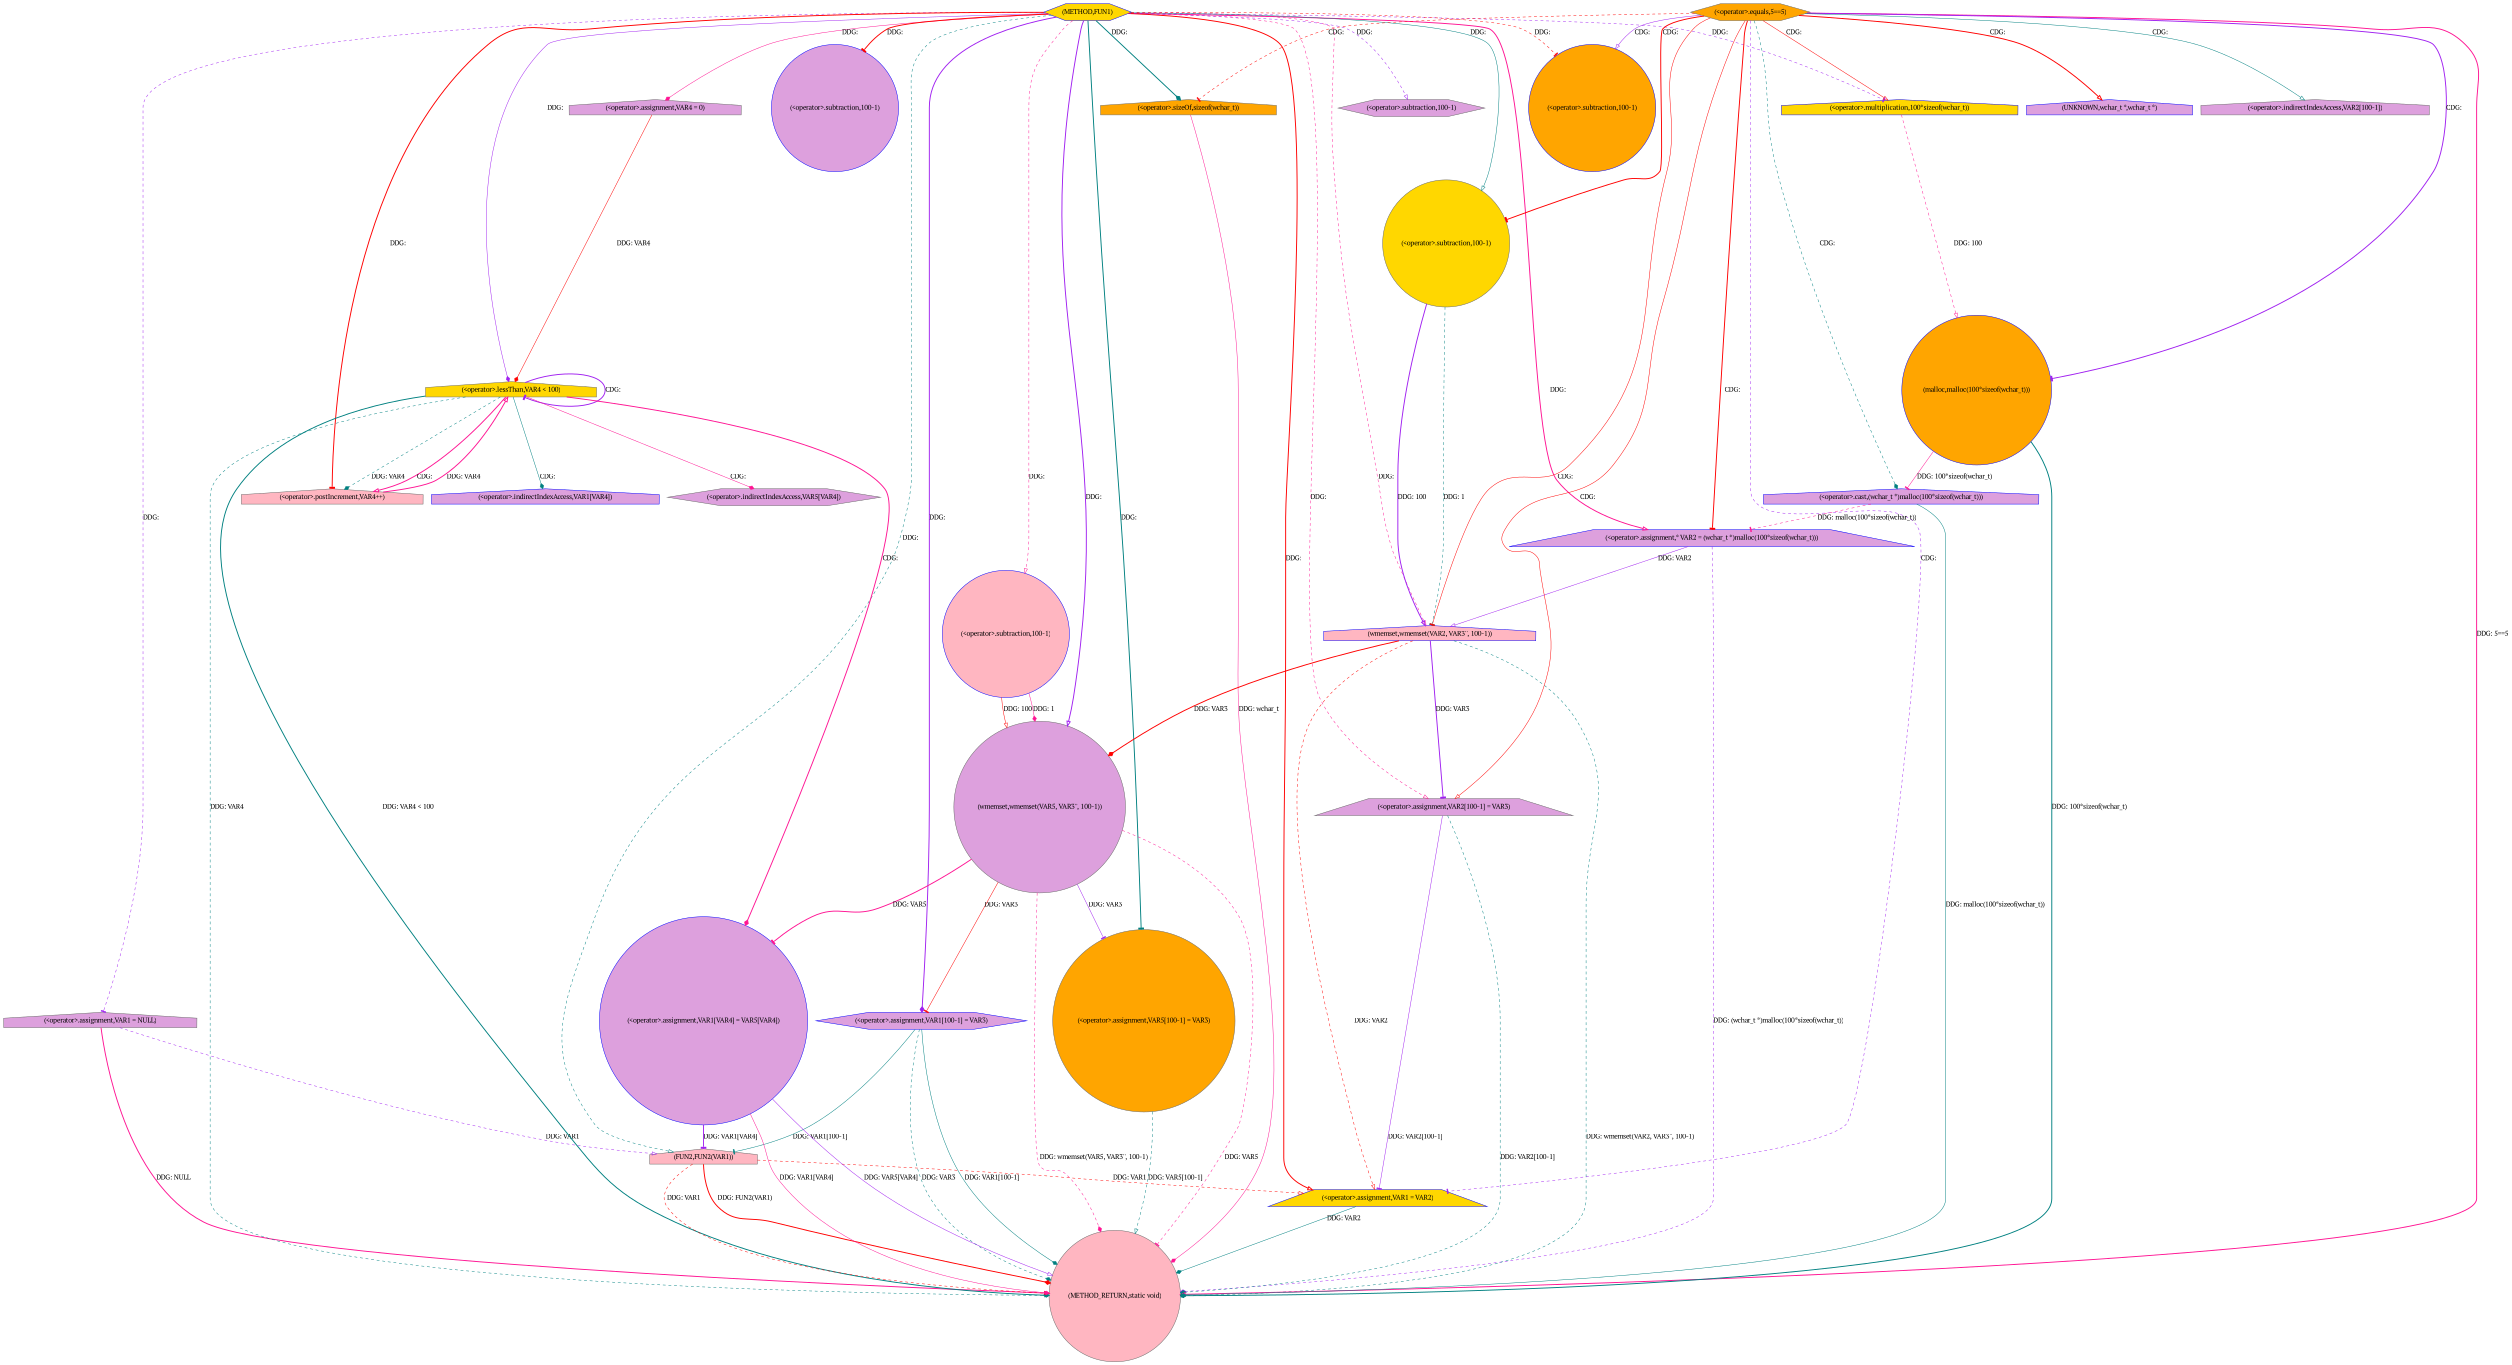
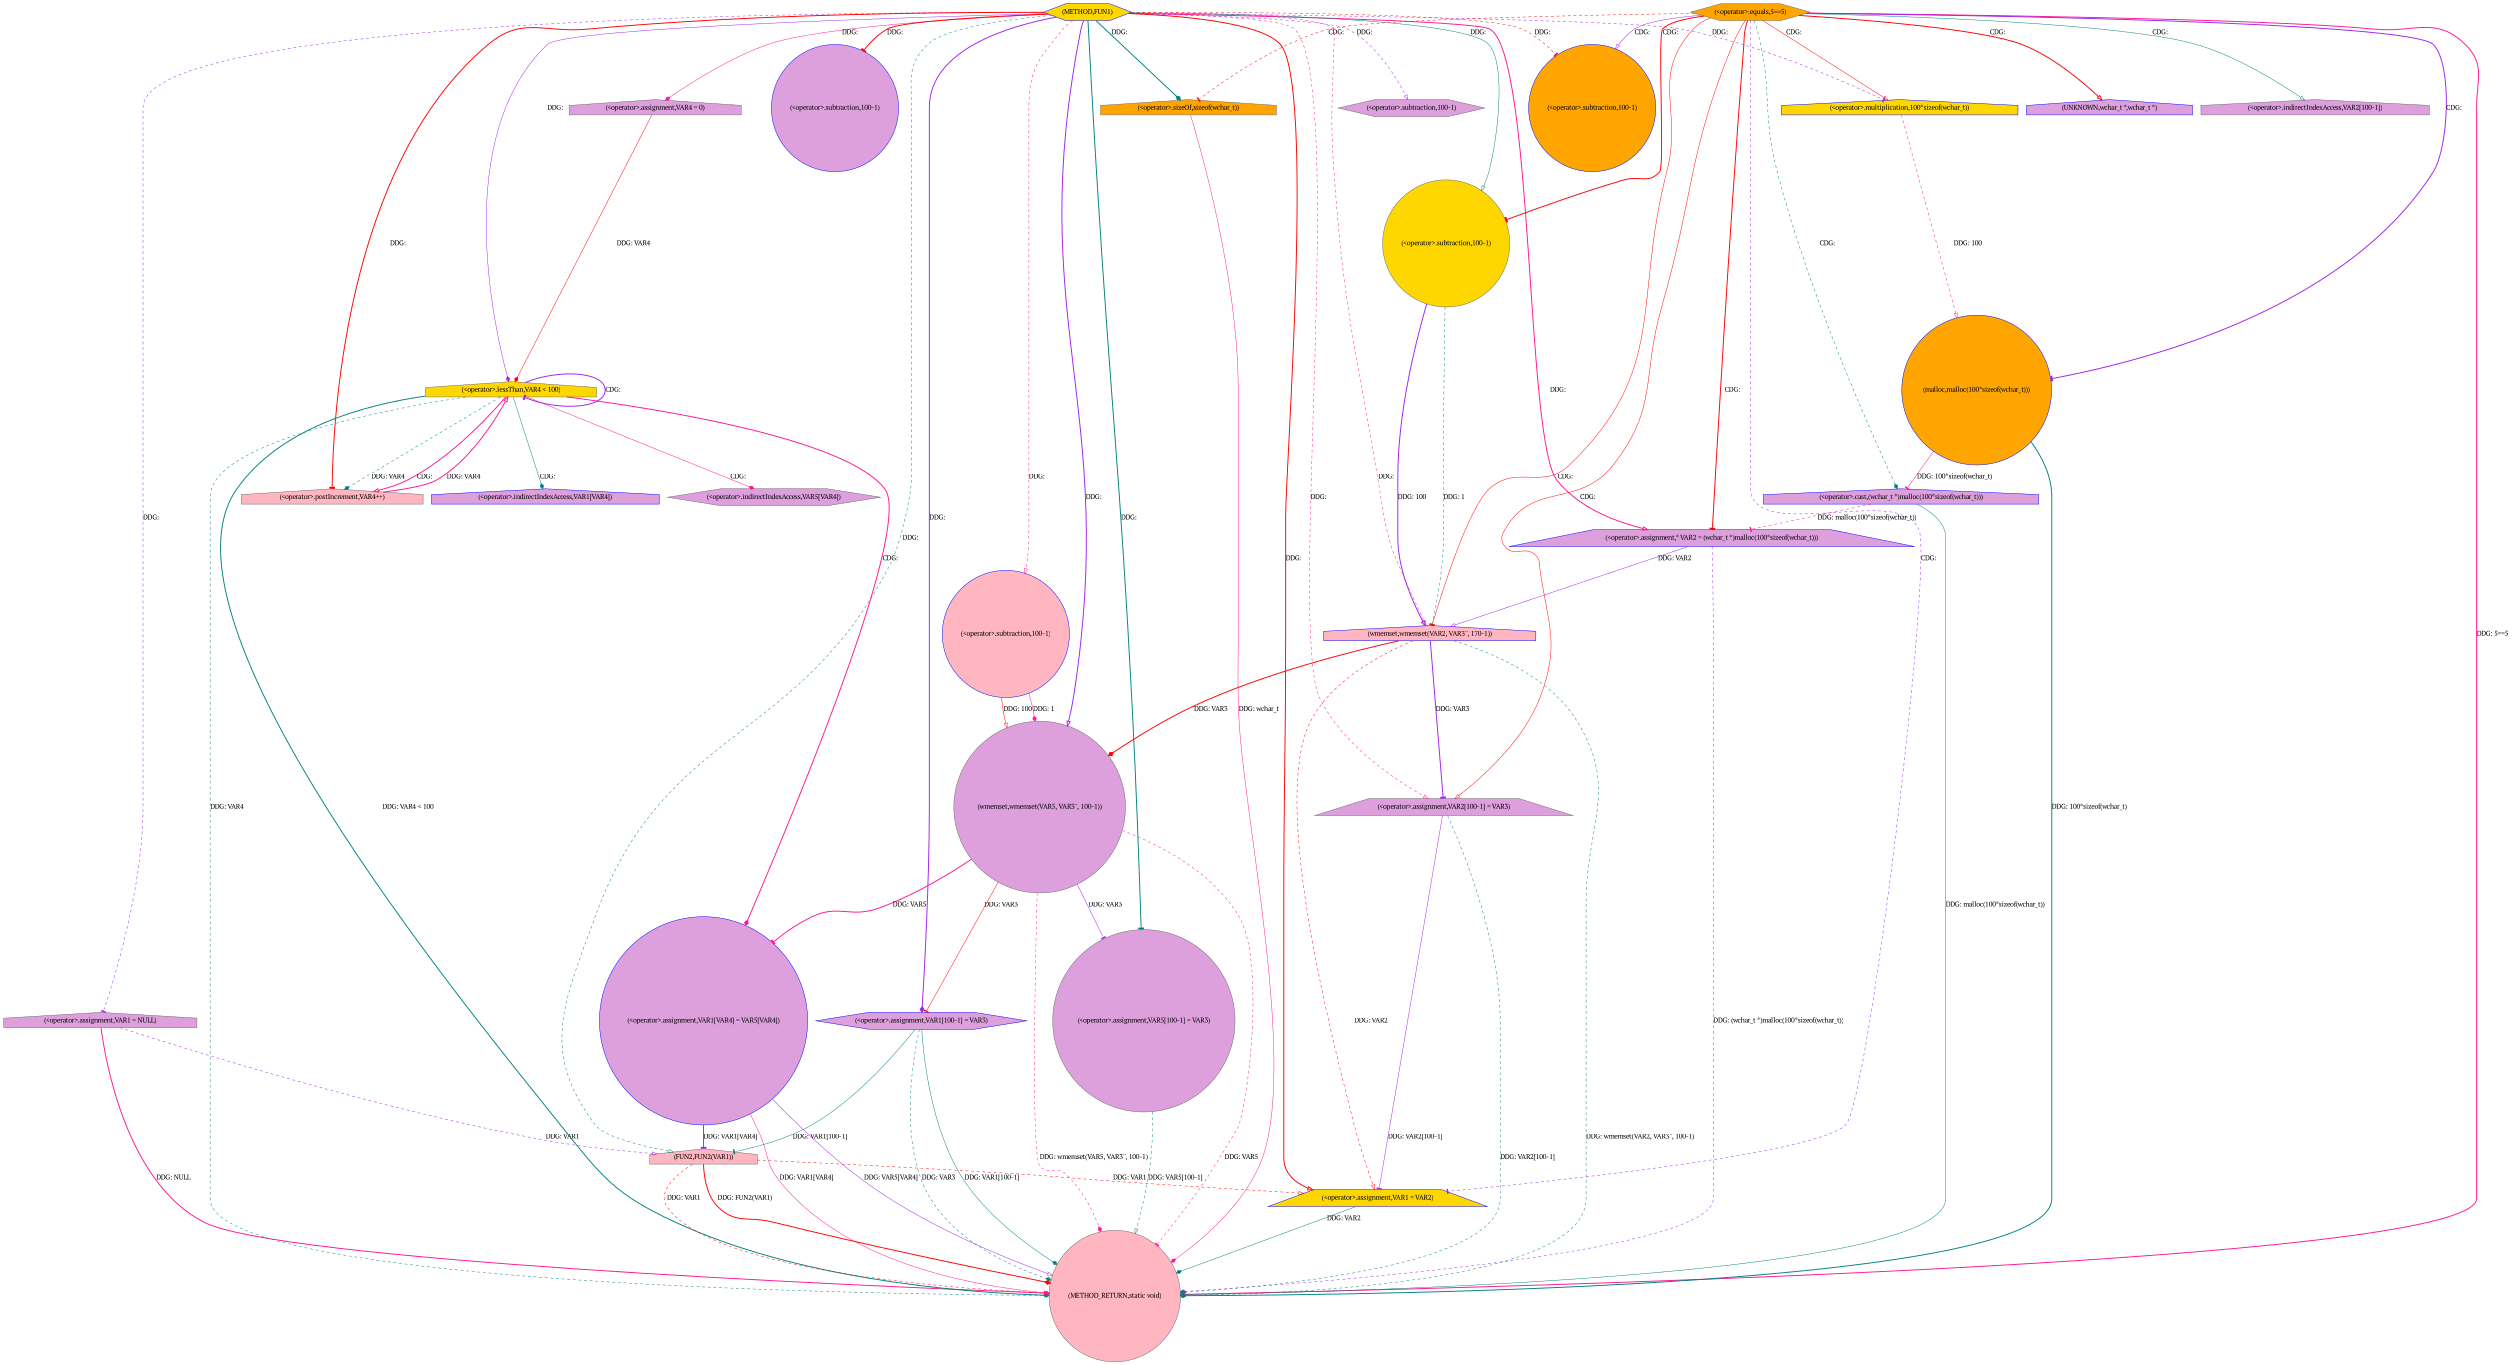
(1430, 634) -> (1430, 634)
(1144, 1021) -> (1144, 1021)
